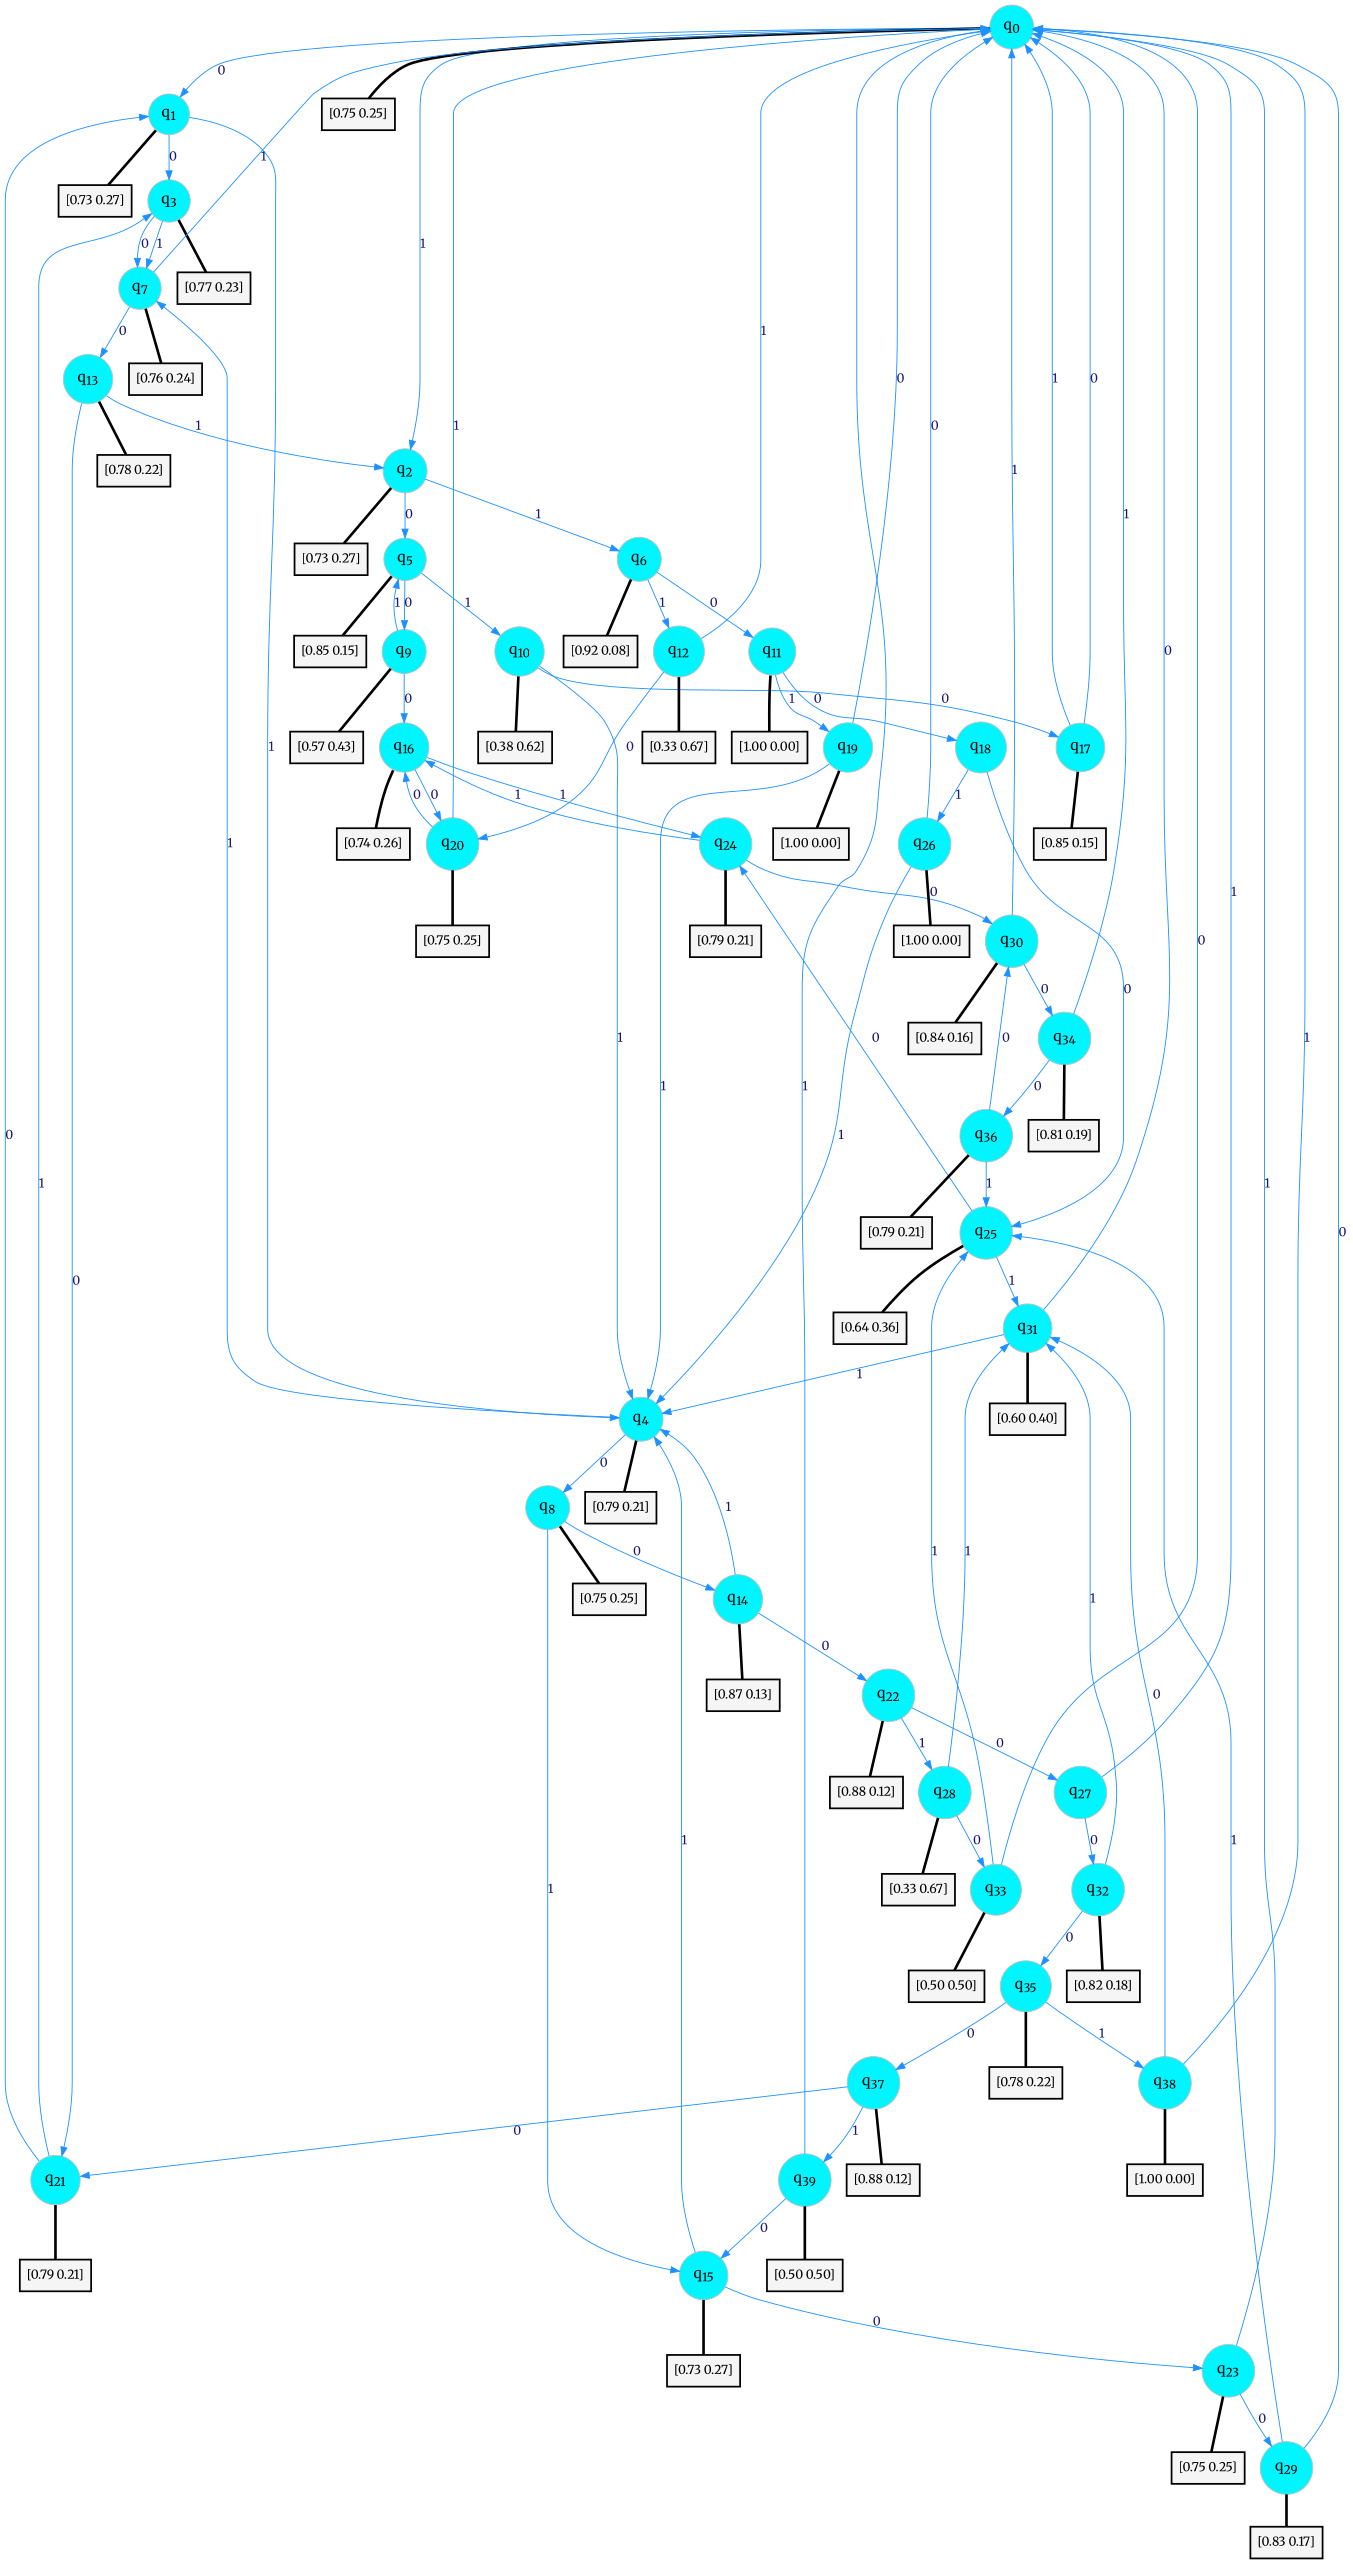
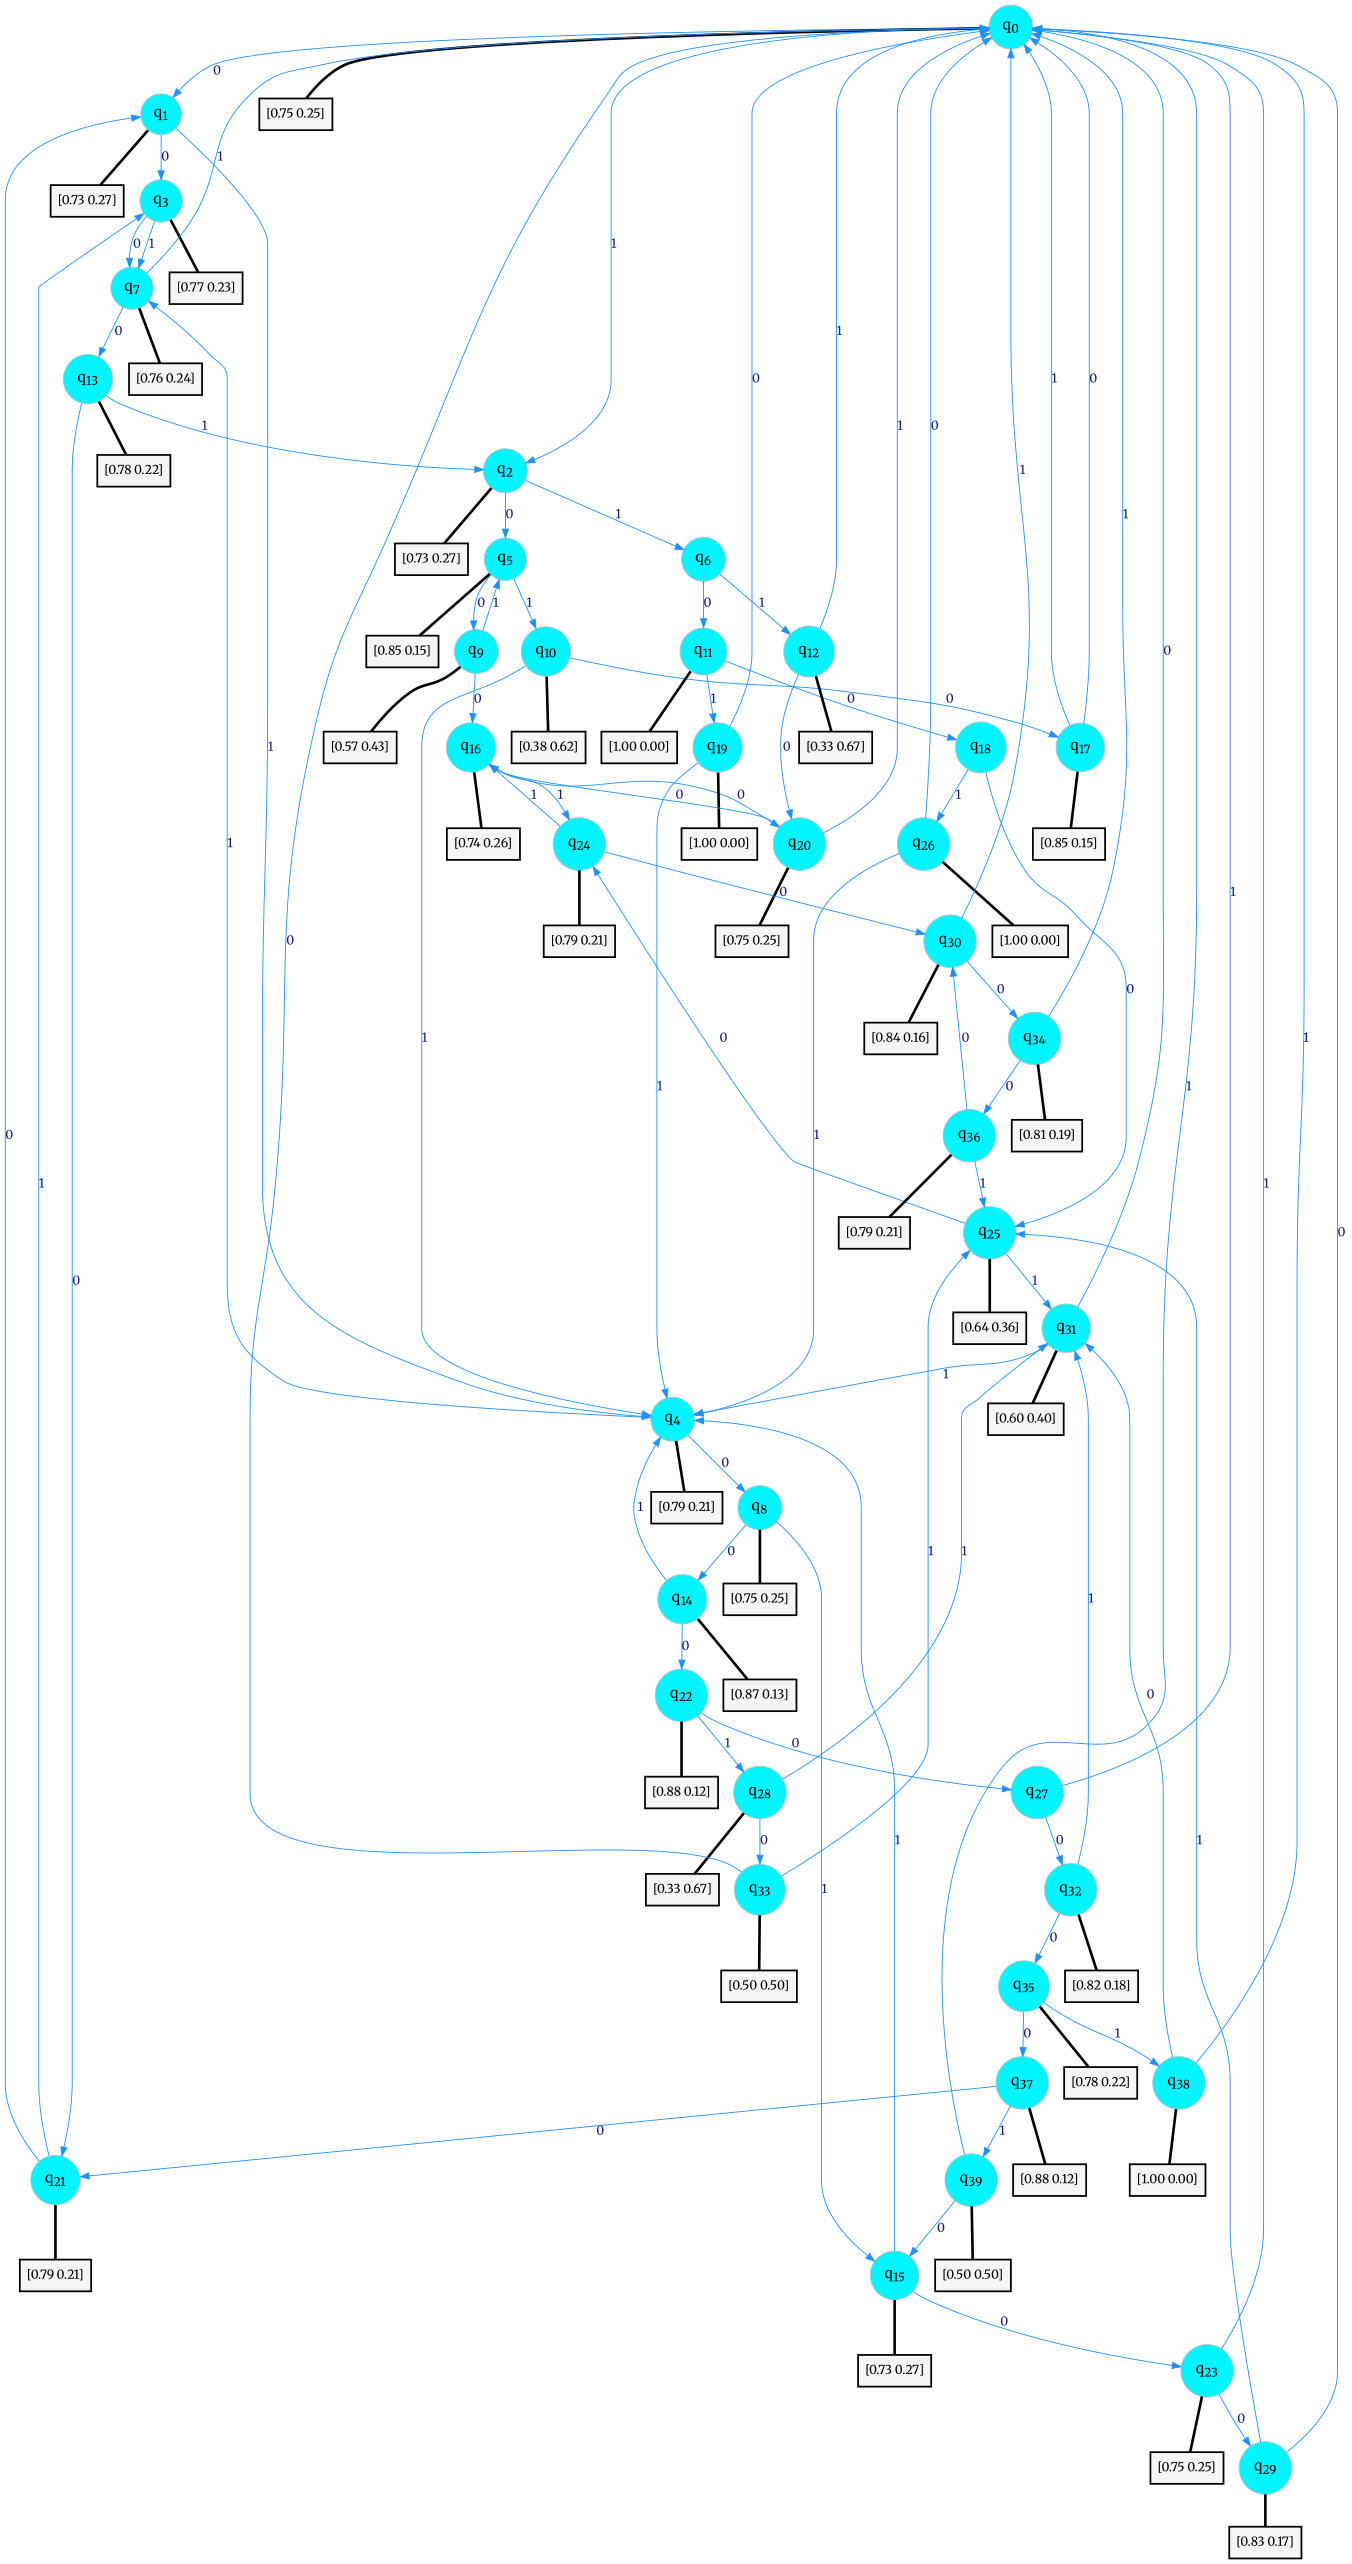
(601, 652) -> none
